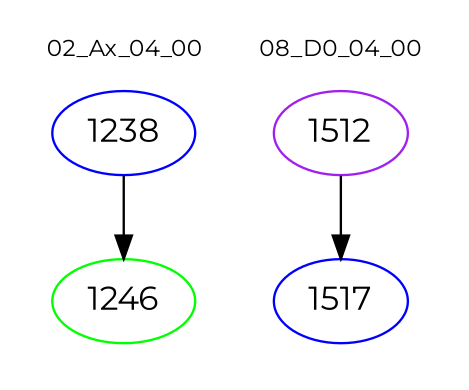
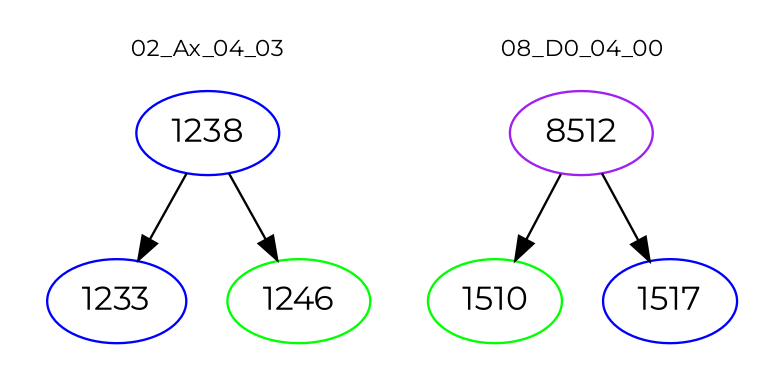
(125, 50) -> (209, 50)
(341, 133) -> (581, 133)
none -> (117, 301)
none -> (495, 301)
